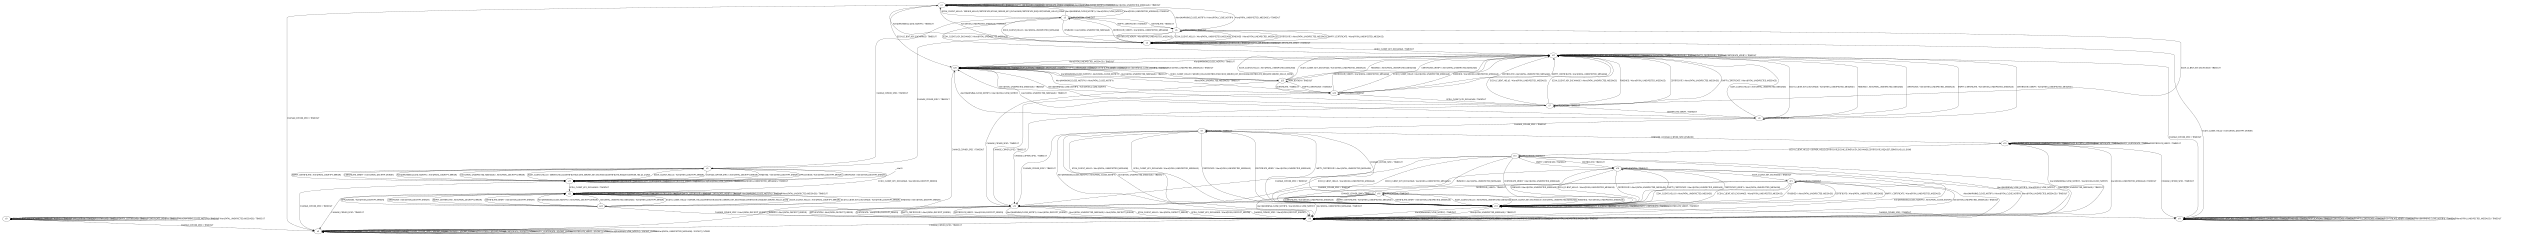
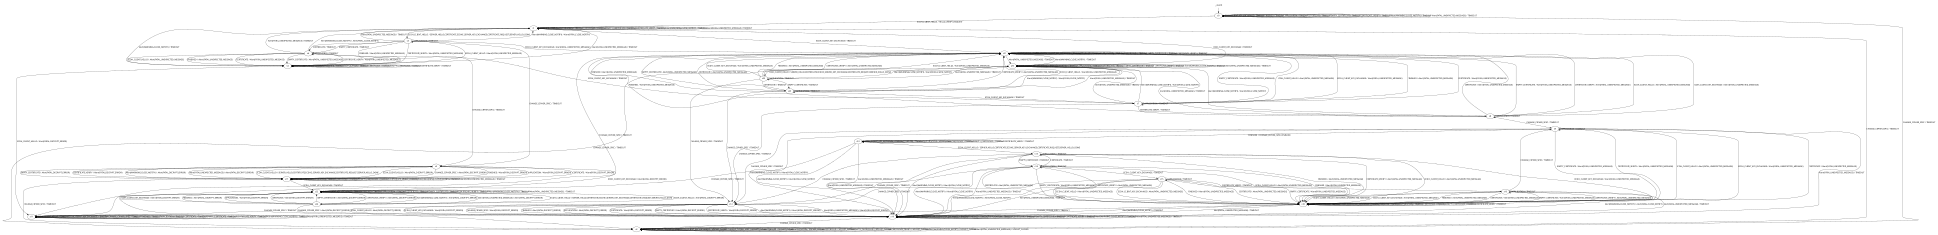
none -> (877, 22)
(1349, 49) -> (768, 41)
(736, 180) -> (1219, 10)
